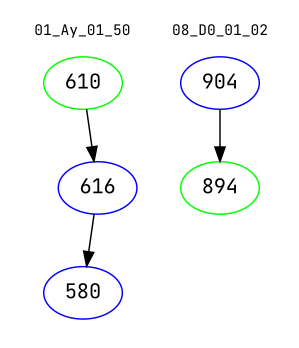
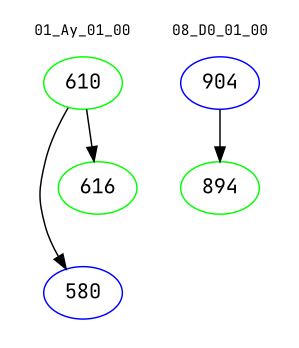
(83, 31) -> (83, 31)
(221, 31) -> (221, 31)
(98, 188) -> (98, 188)
(91, 233) -> (41, 181)
